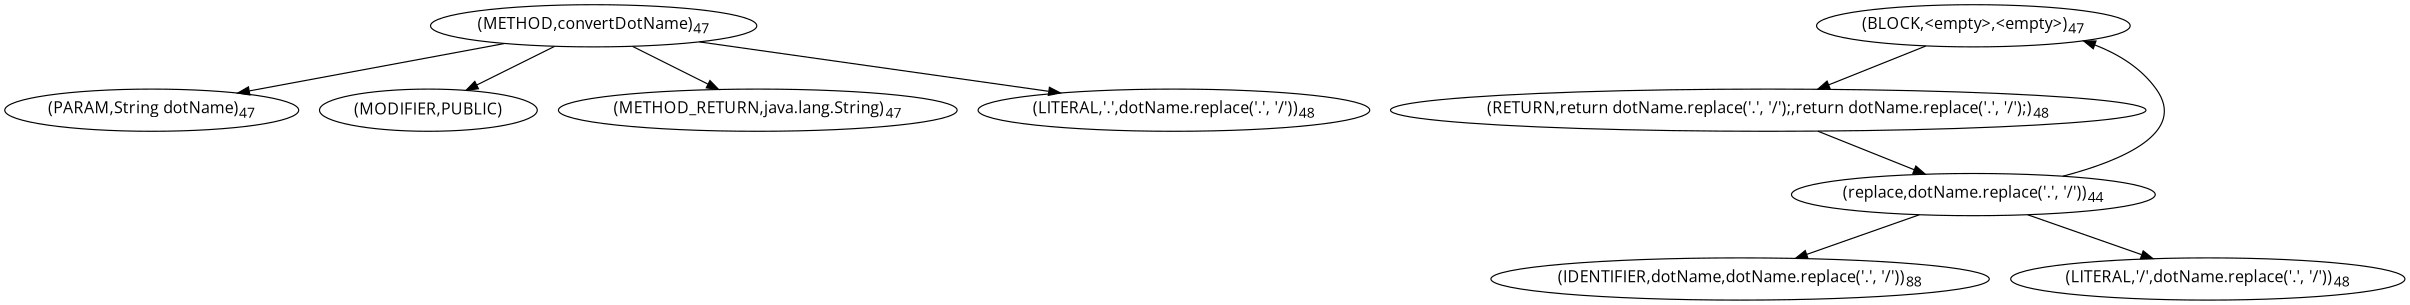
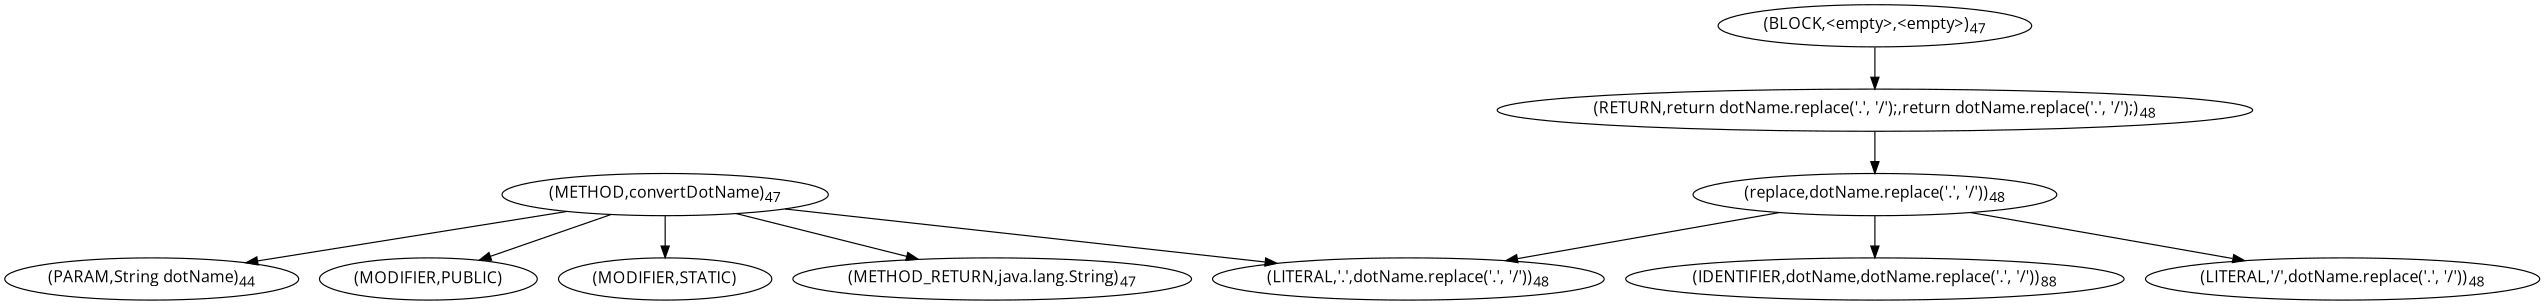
(247, 108) -> (247, 277)
(2161, 124) -> (1649, 236)
(2096, 193) -> (1997, 193)
none -> (665, 279)
